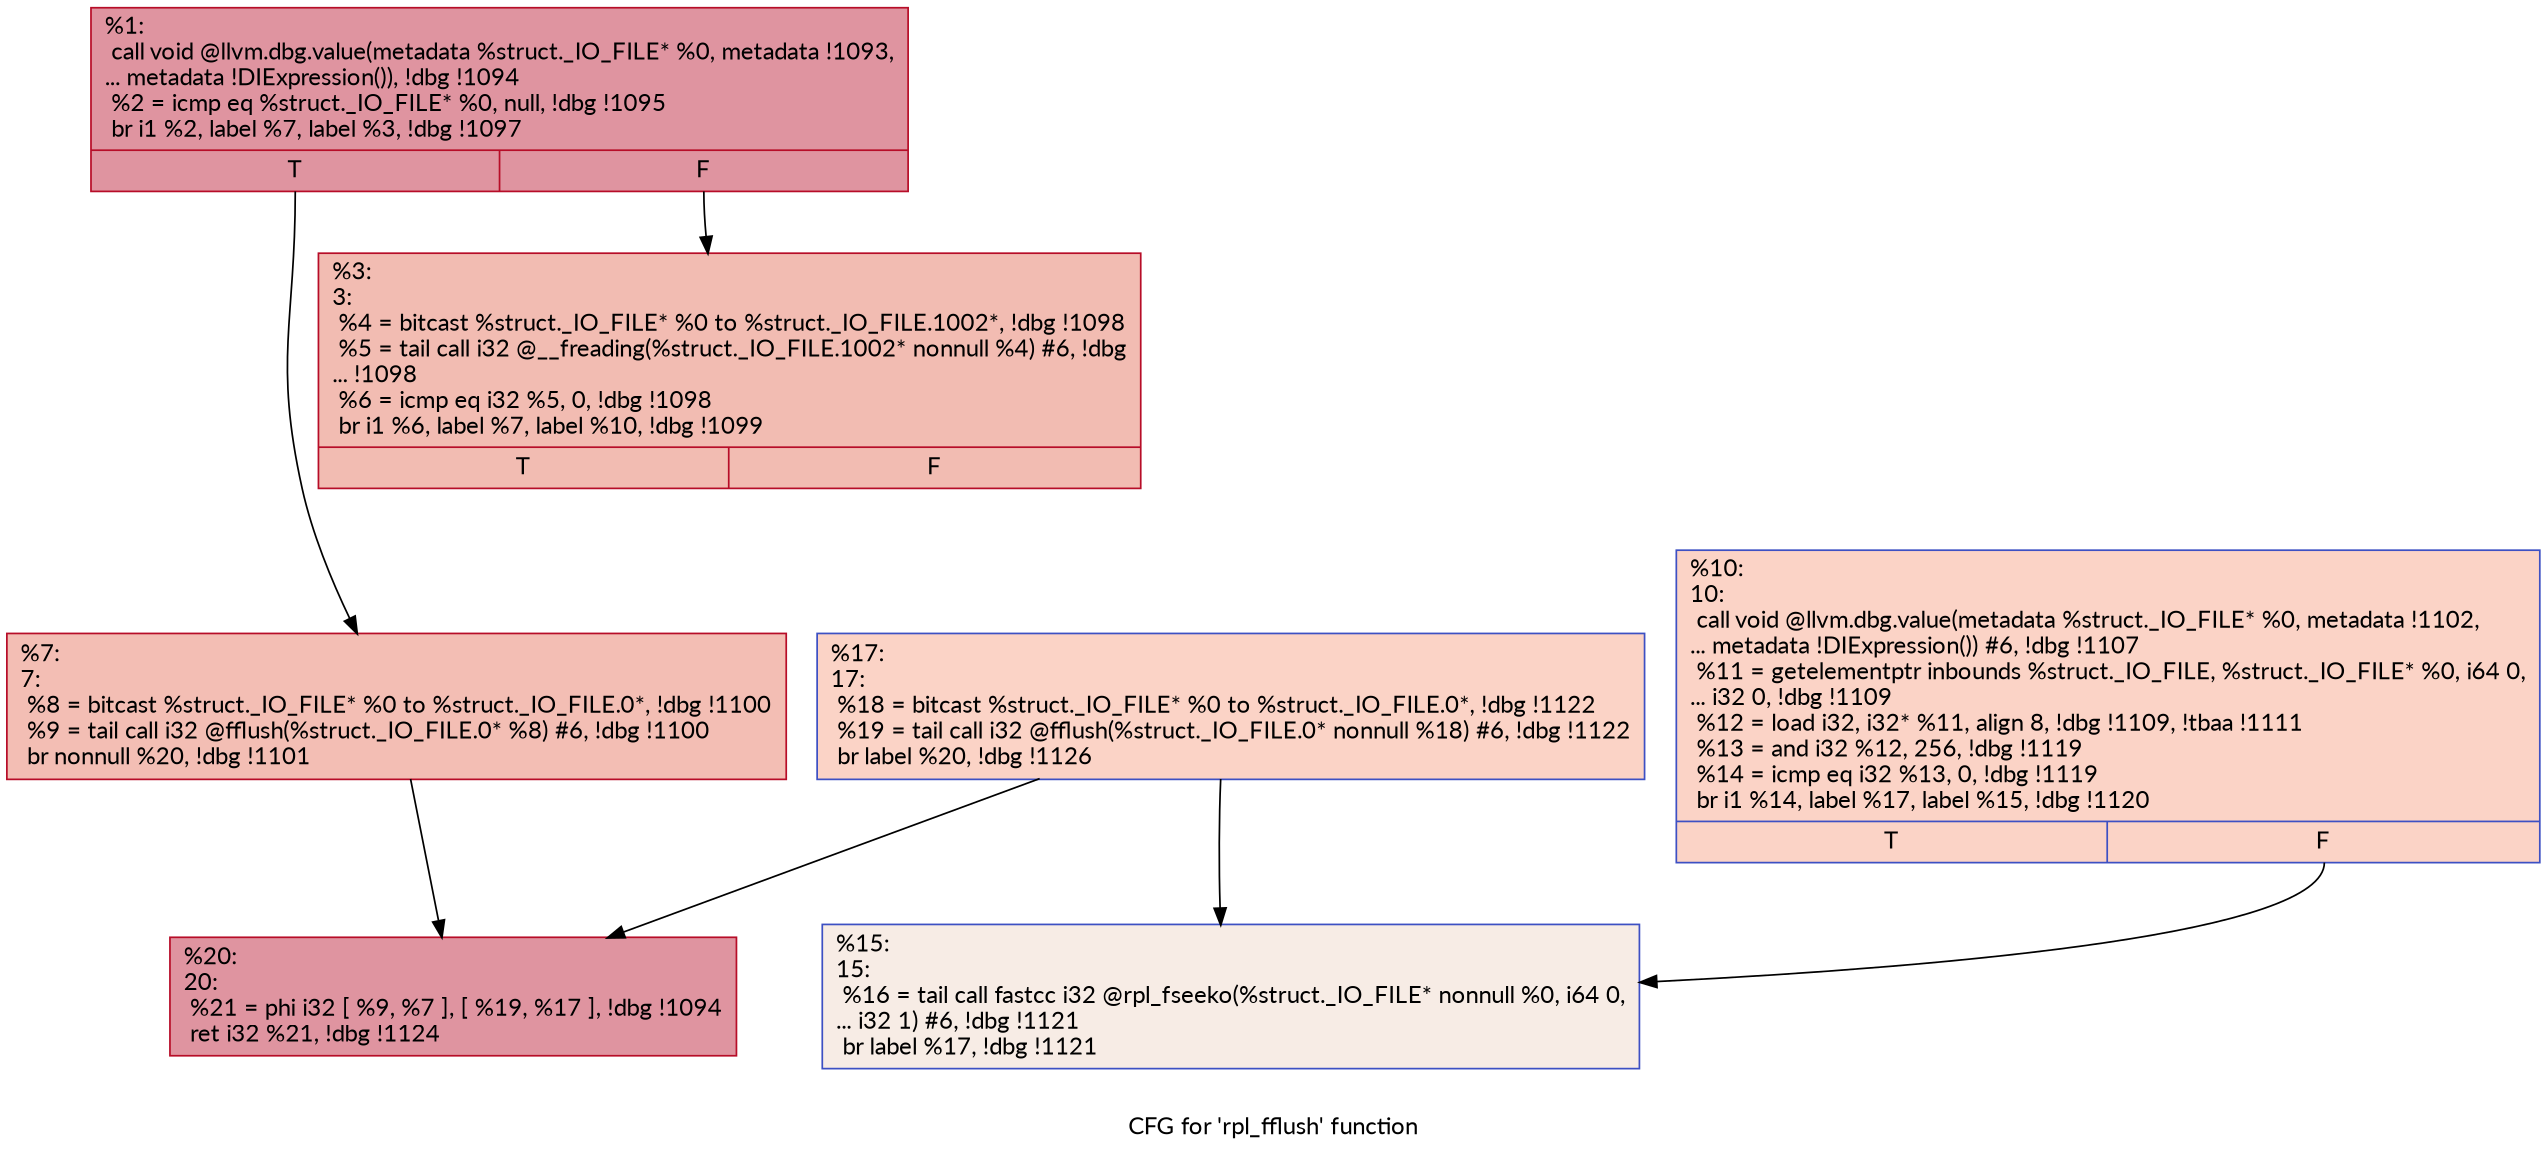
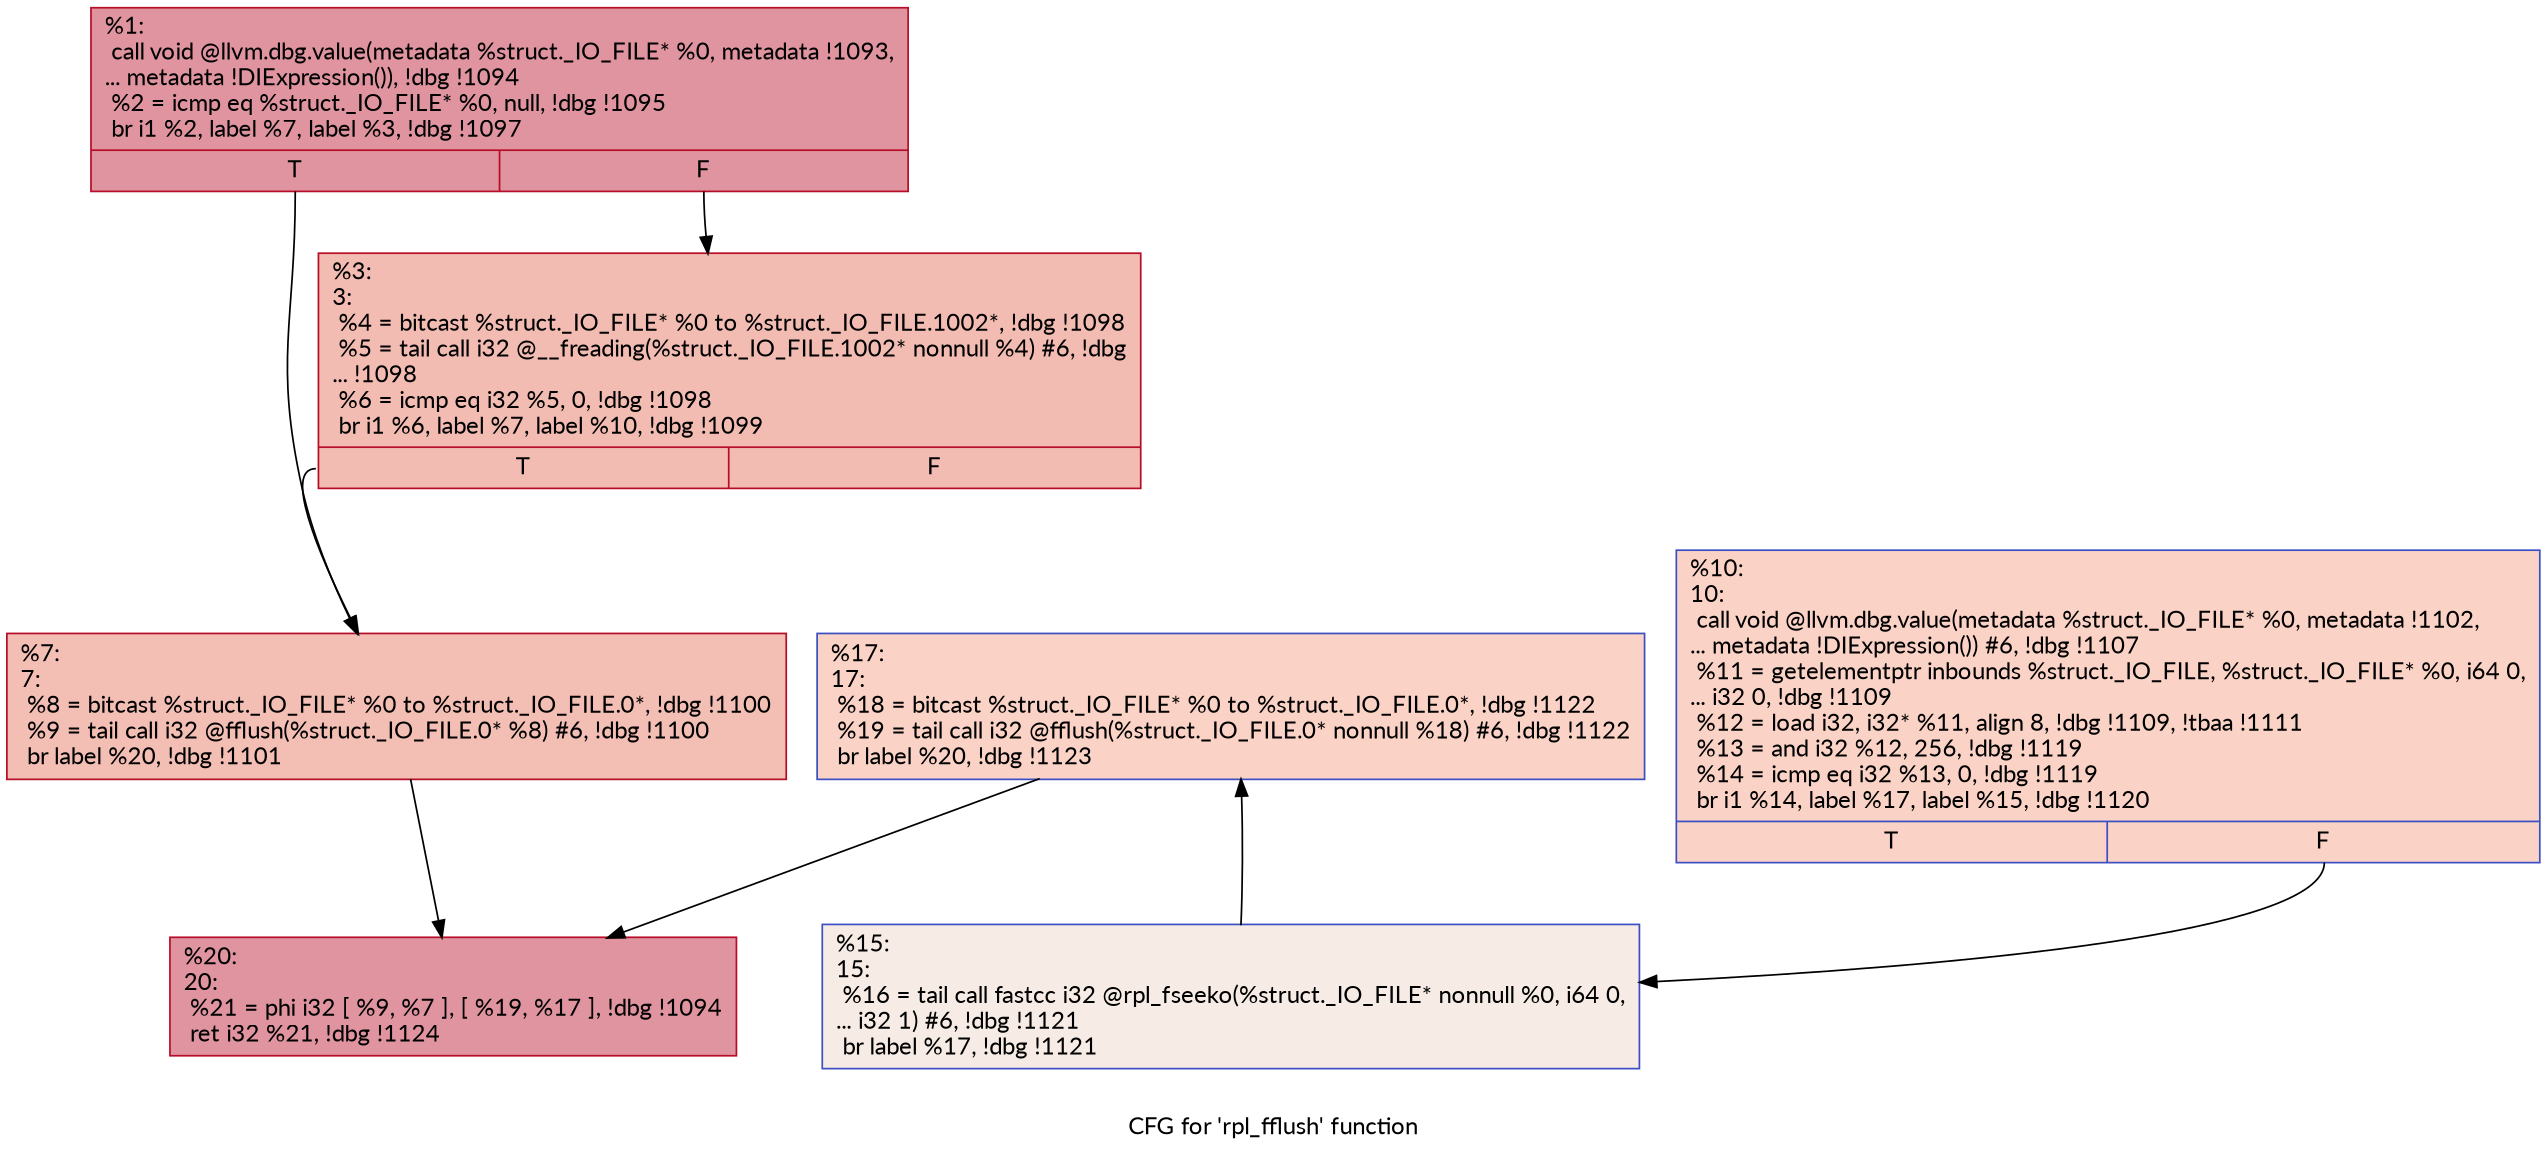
none -> (317, 542)
(166, 757) -> (152, 757)
(962, 757) -> (962, 757)
(1219, 844) -> (1242, 861)
